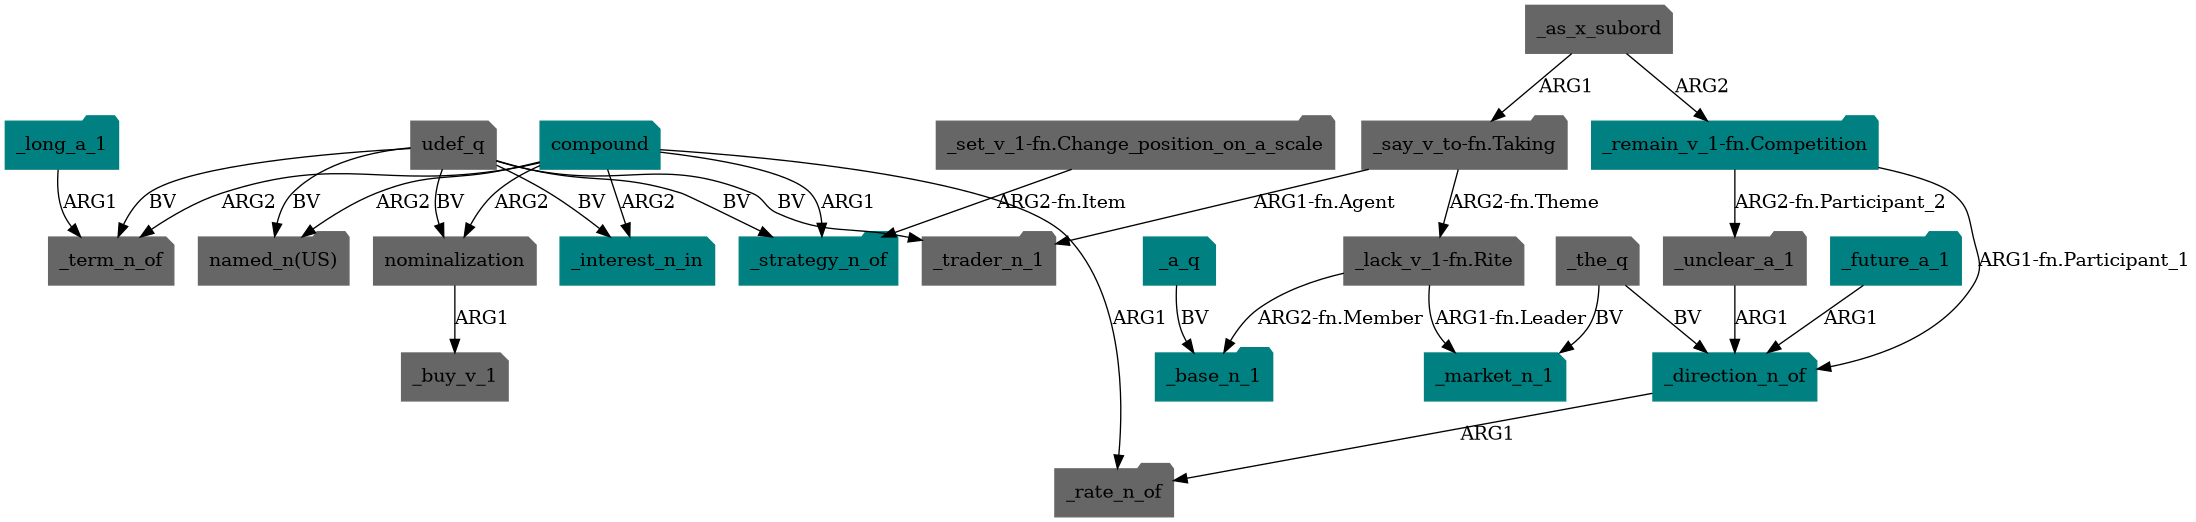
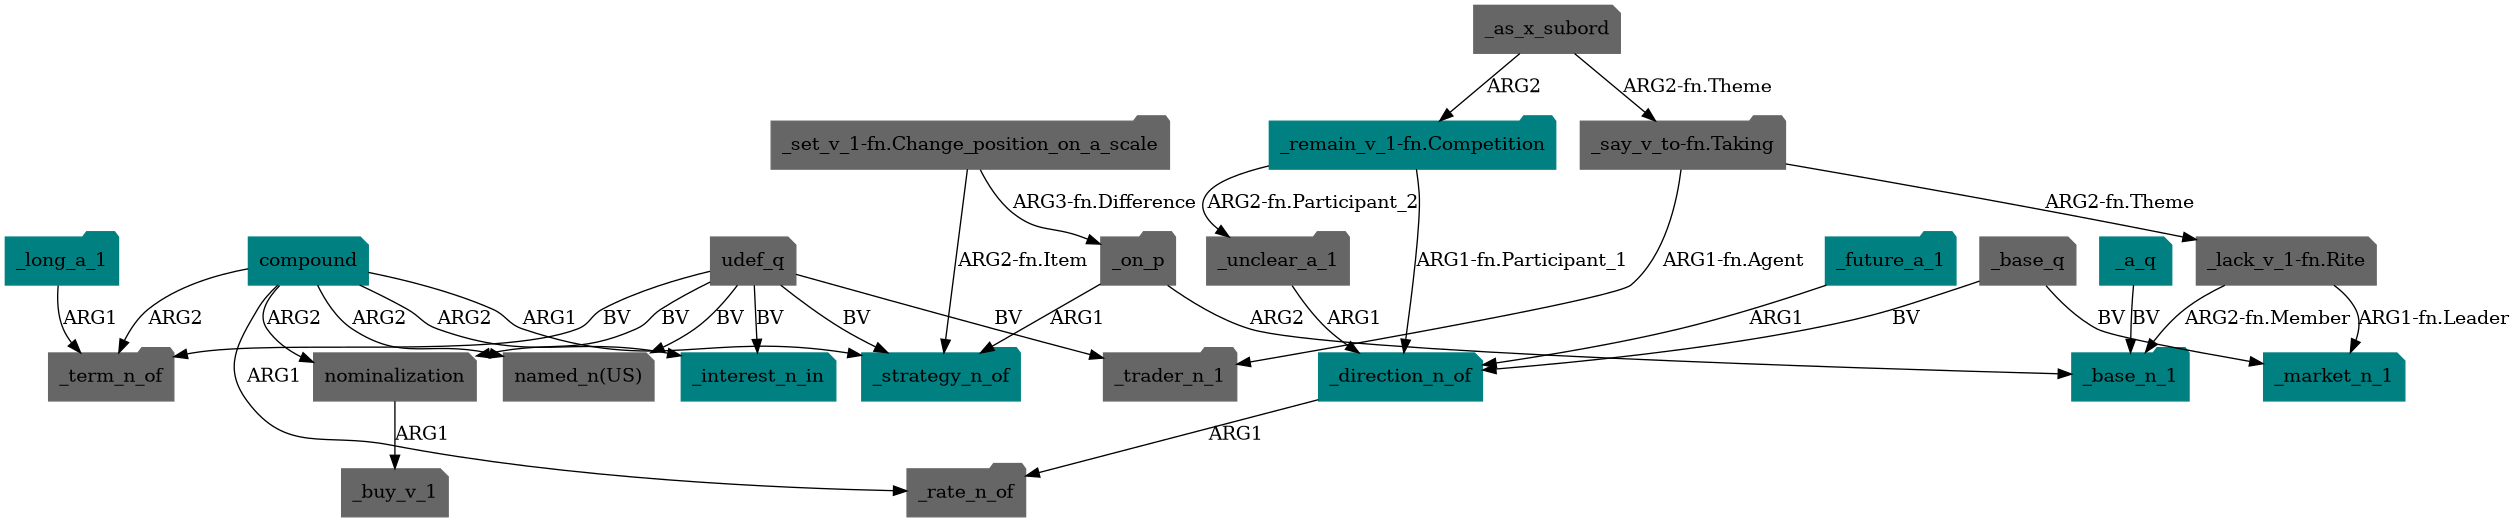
(1566, 87) -> (1698, 87)
(111, 261) -> (111, 377)
(274, 261) -> (579, 377)
none -> (1138, 261)
(1598, 261) -> (2028, 261)
